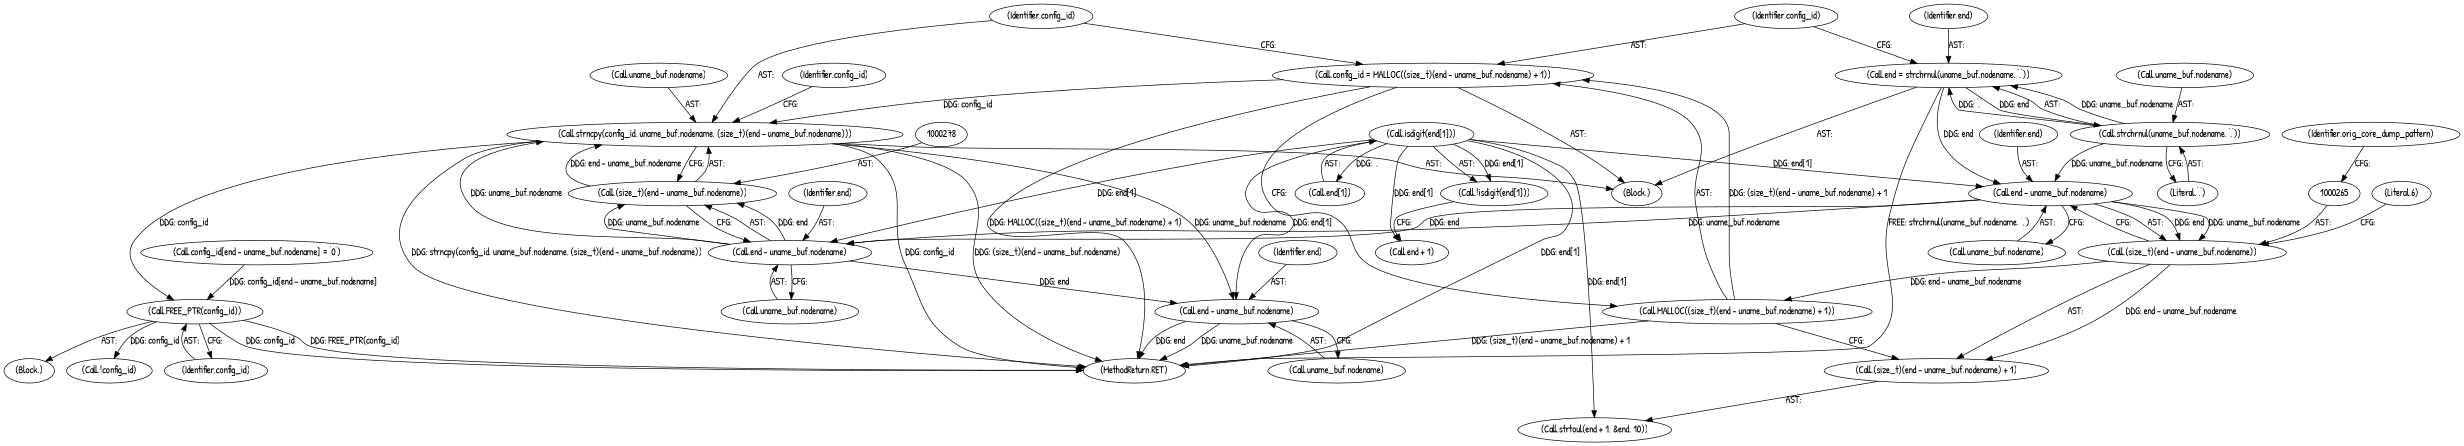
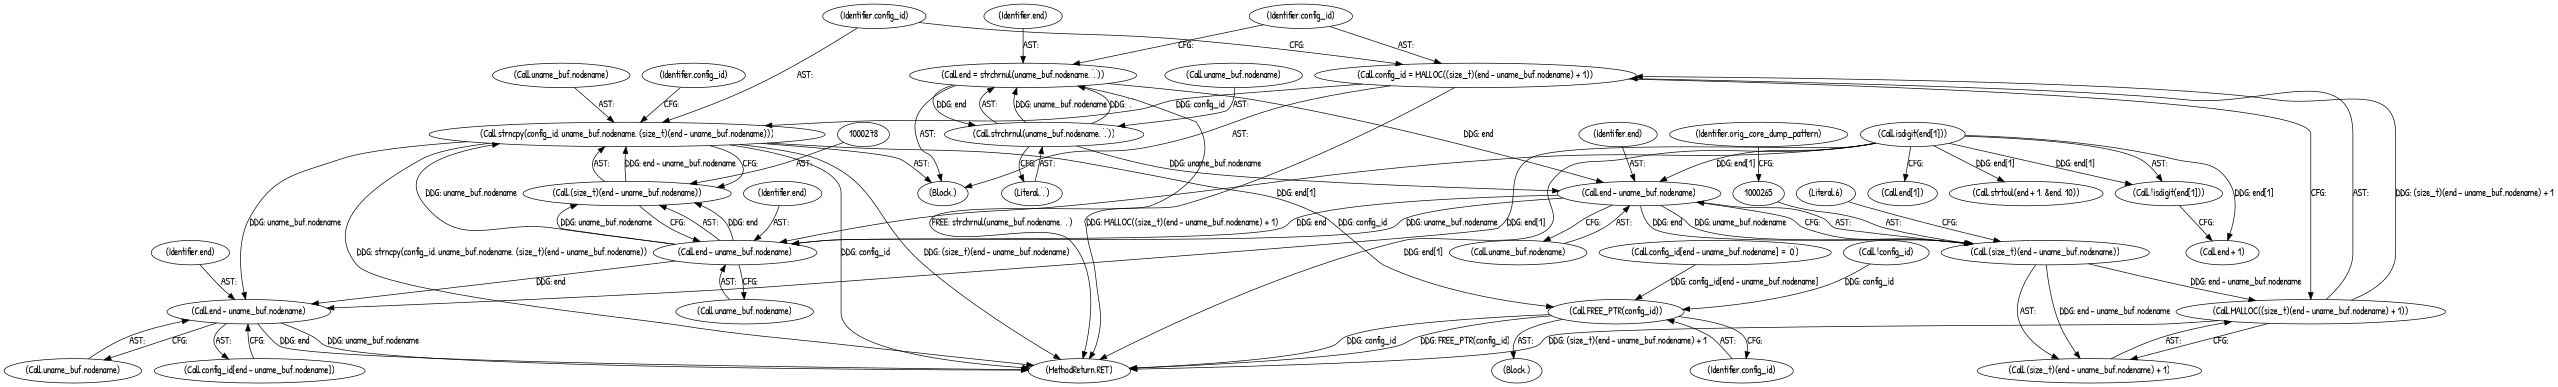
(1324, 159) -> none
(1368, 164) -> (1917, 164)
(134, 333) -> (1783, 297)
none -> (260, 371)
(1765, 400) -> (2166, 336)
